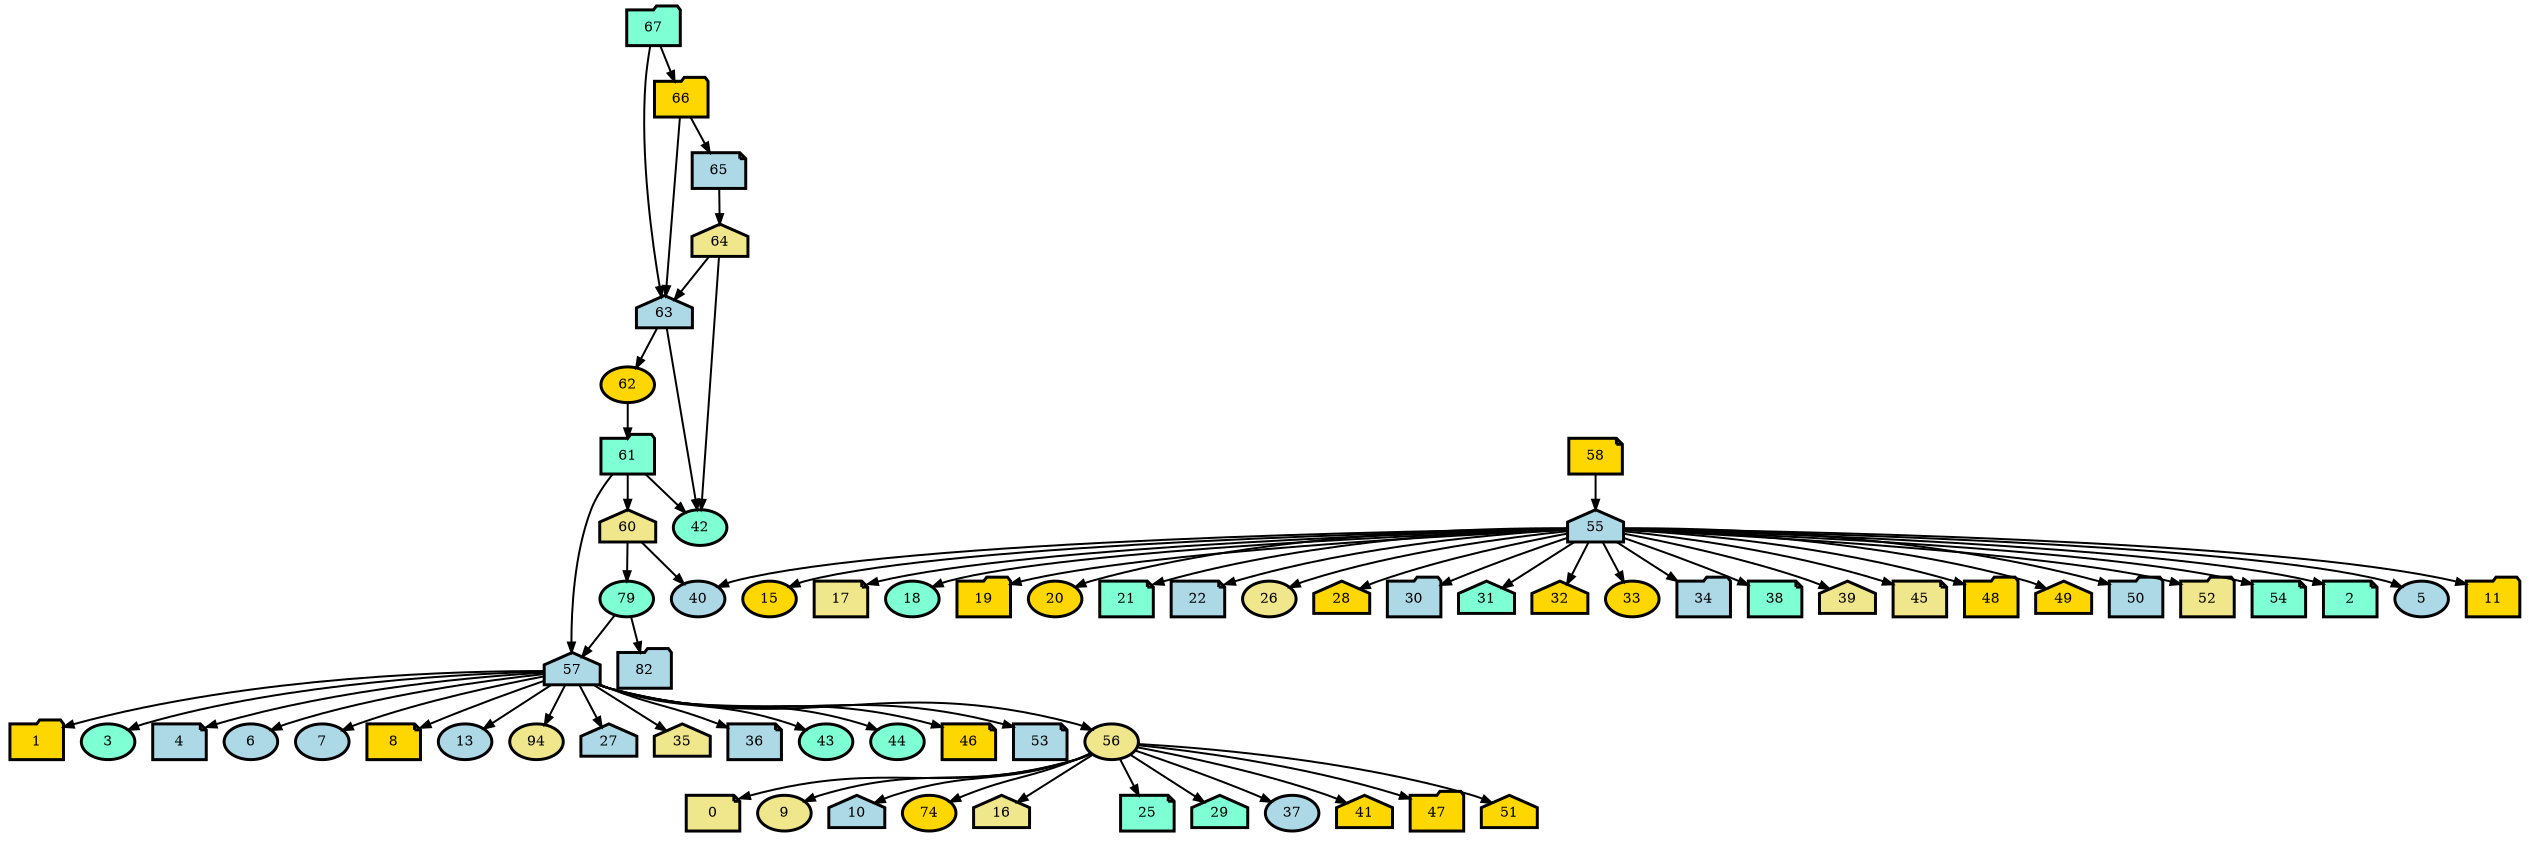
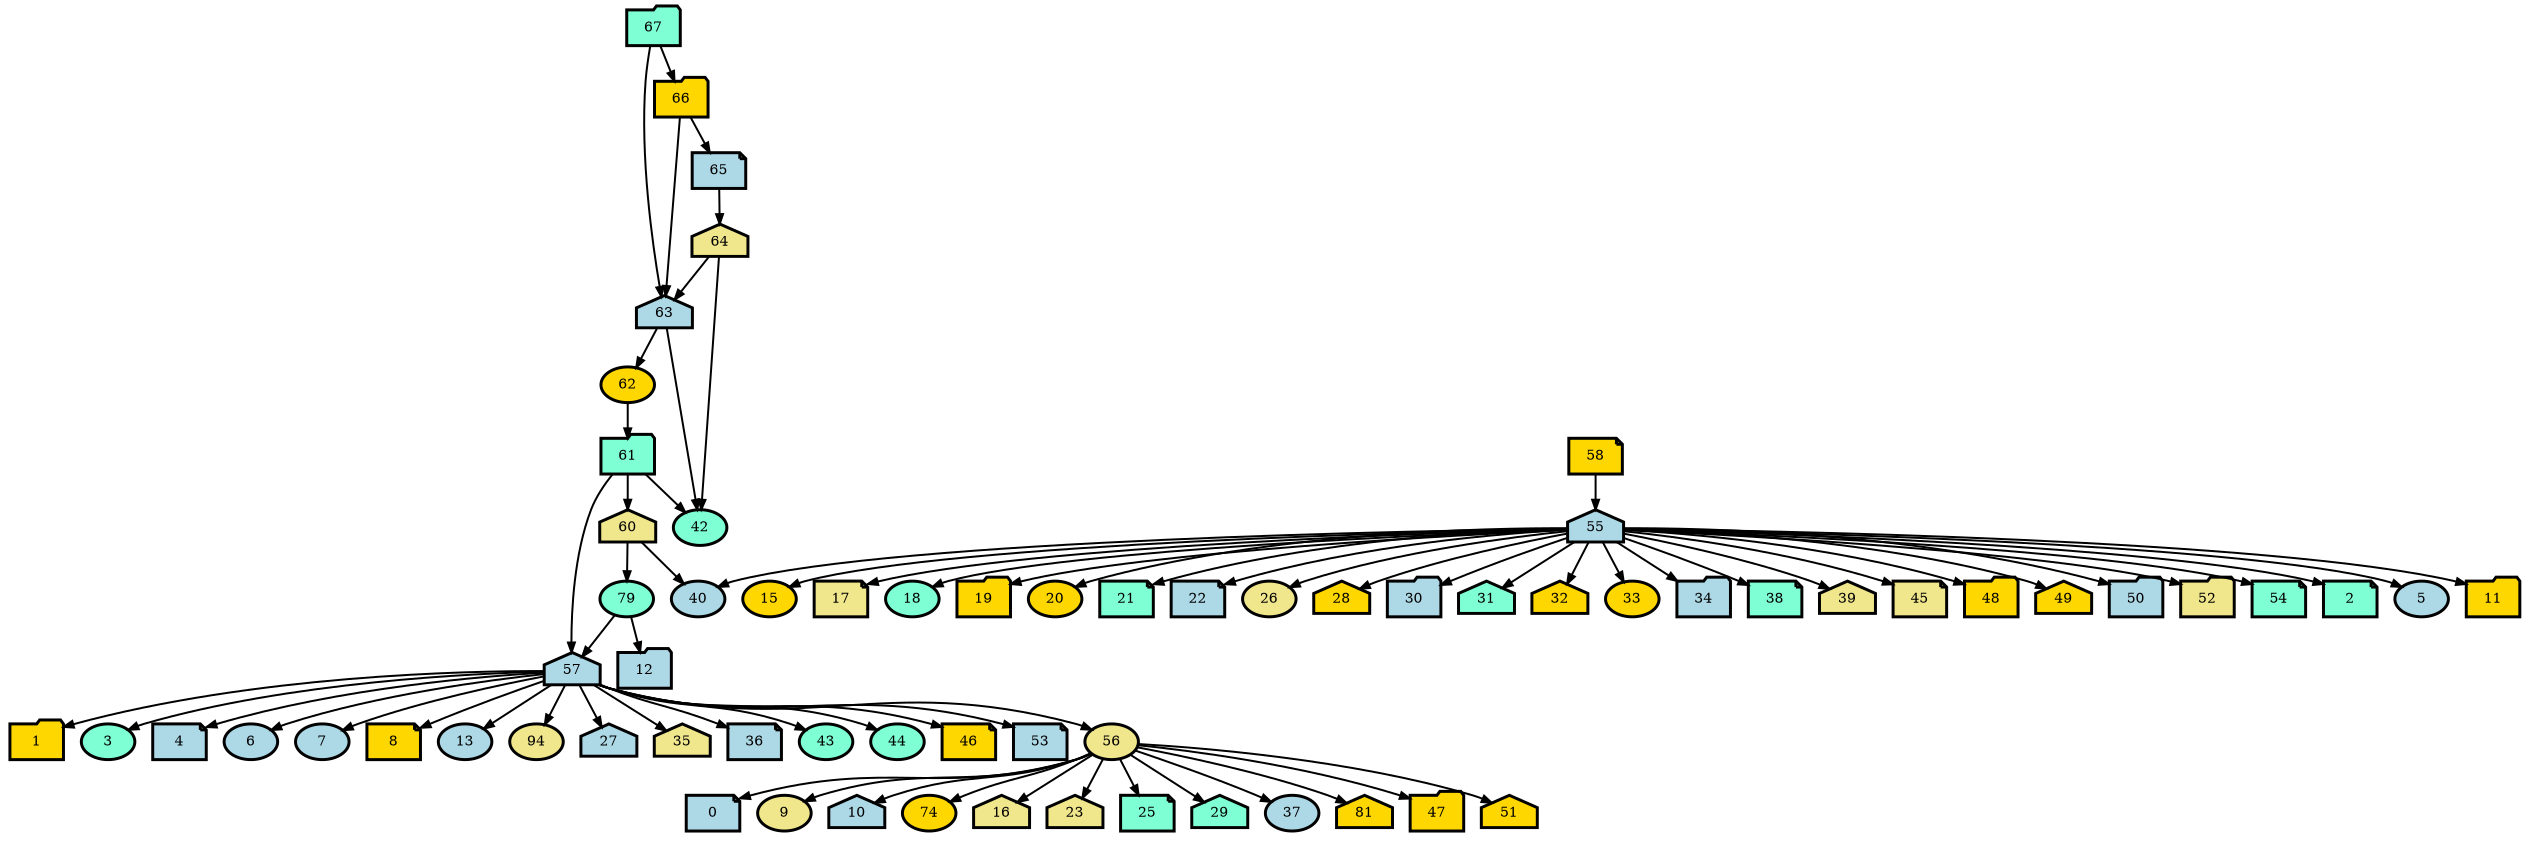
(645, 670) -> (645, 670)
(713, 813) -> (713, 813)
none -> (1075, 813)
(1365, 813) -> (1365, 813)
